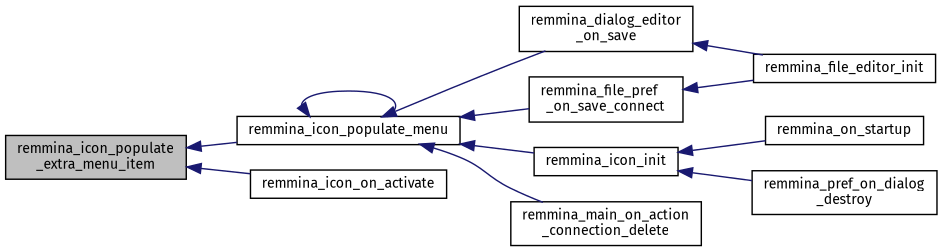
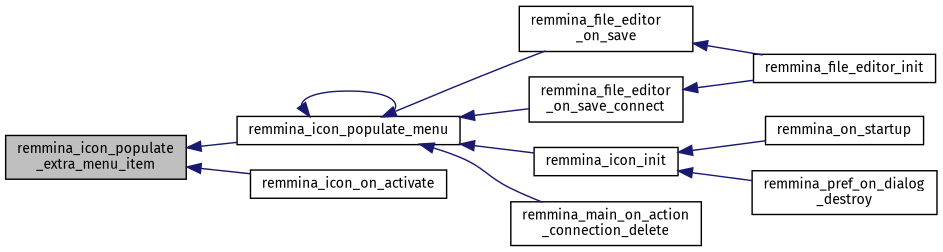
(606, 29) -> (606, 29)
(606, 99) -> (606, 99)
